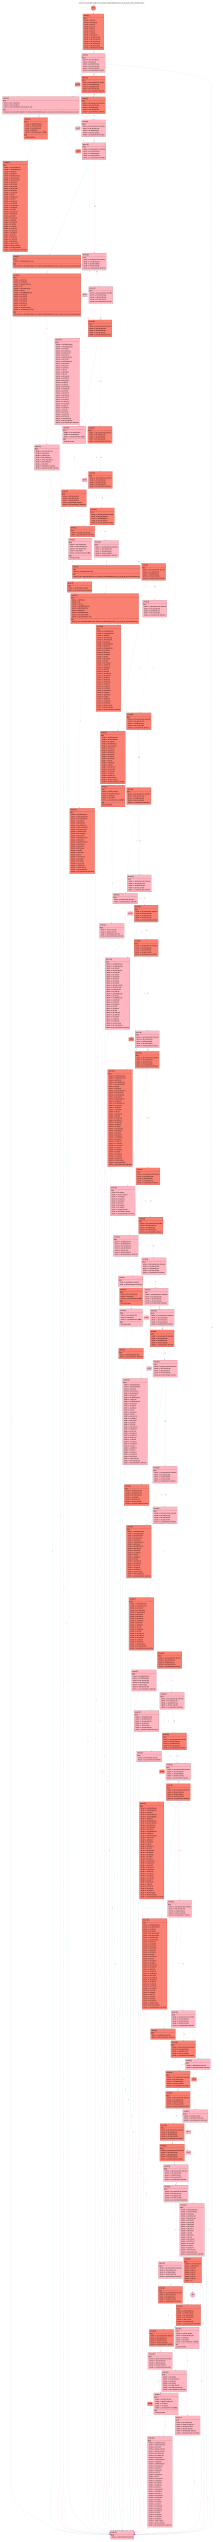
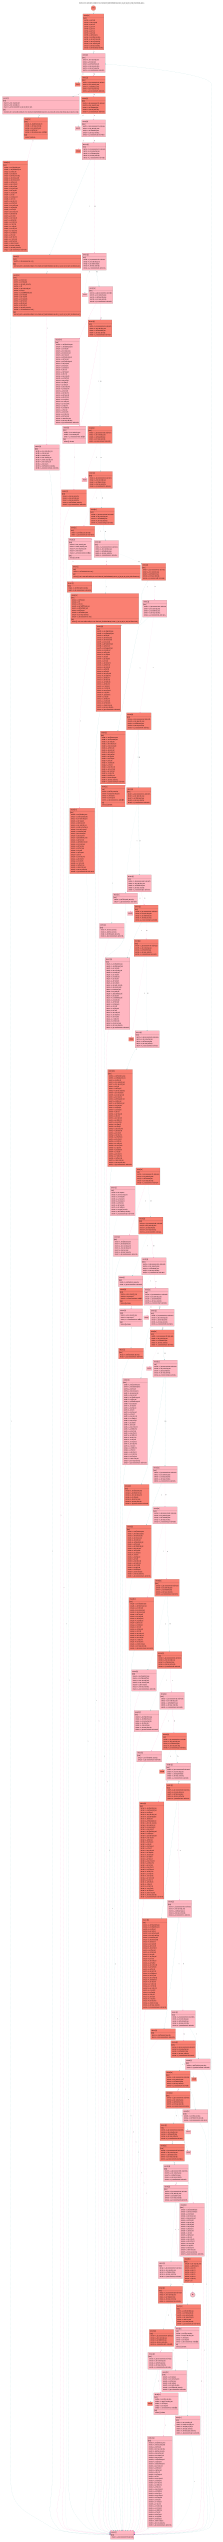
(147, 1060) -> none
none -> (167, 1588)
